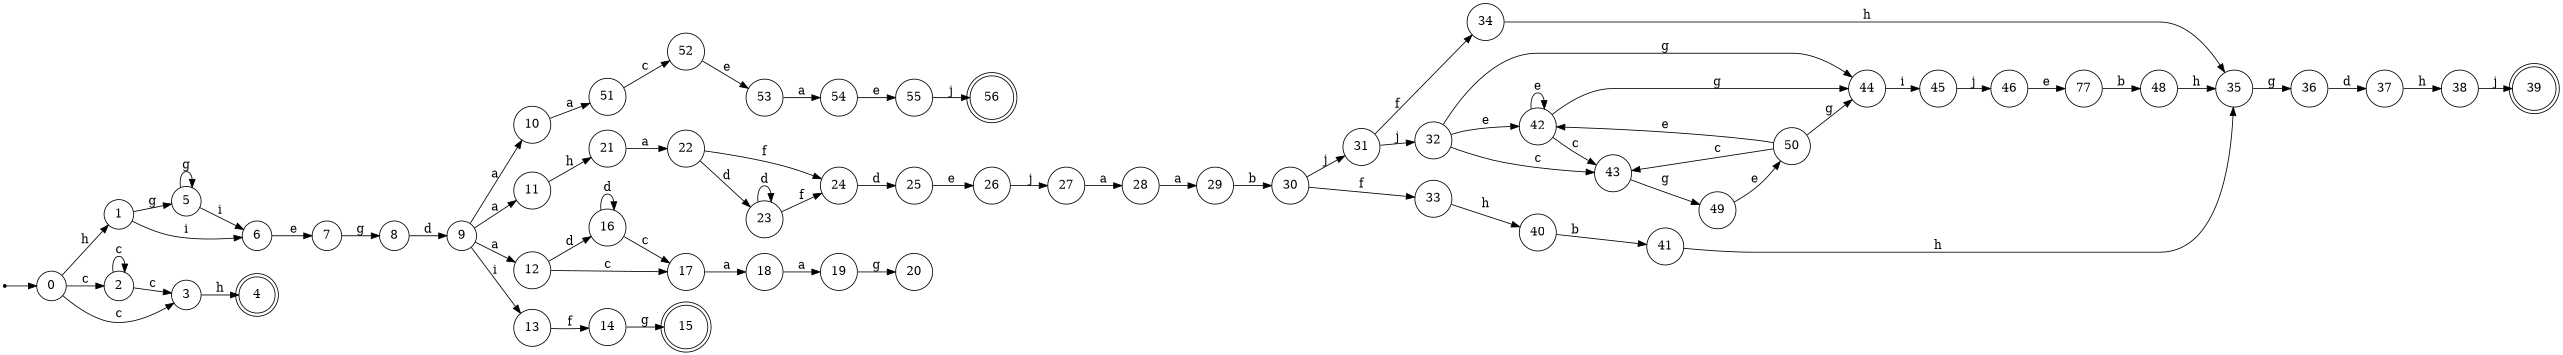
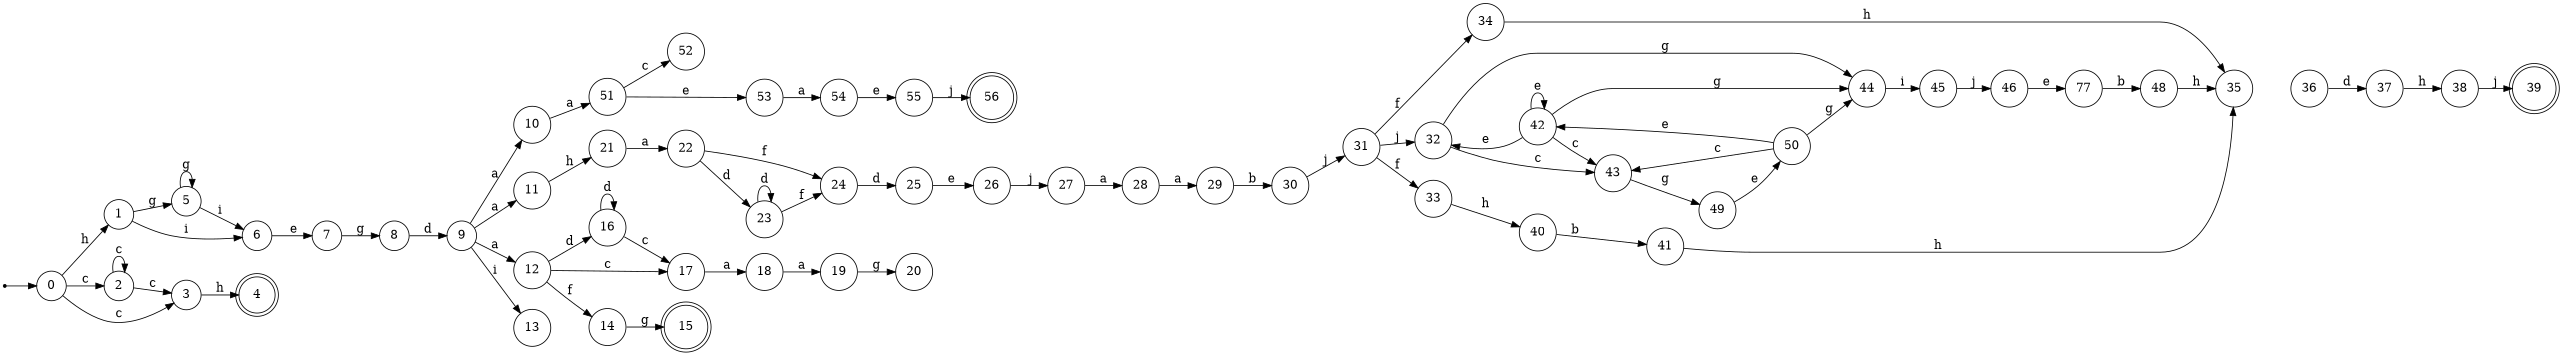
(722, 72) -> (682, 97)
(2268, 89) -> none
(1481, 129) -> (1492, 148)
(1358, 192) -> (1394, 170)
(566, 329) -> (566, 297)
